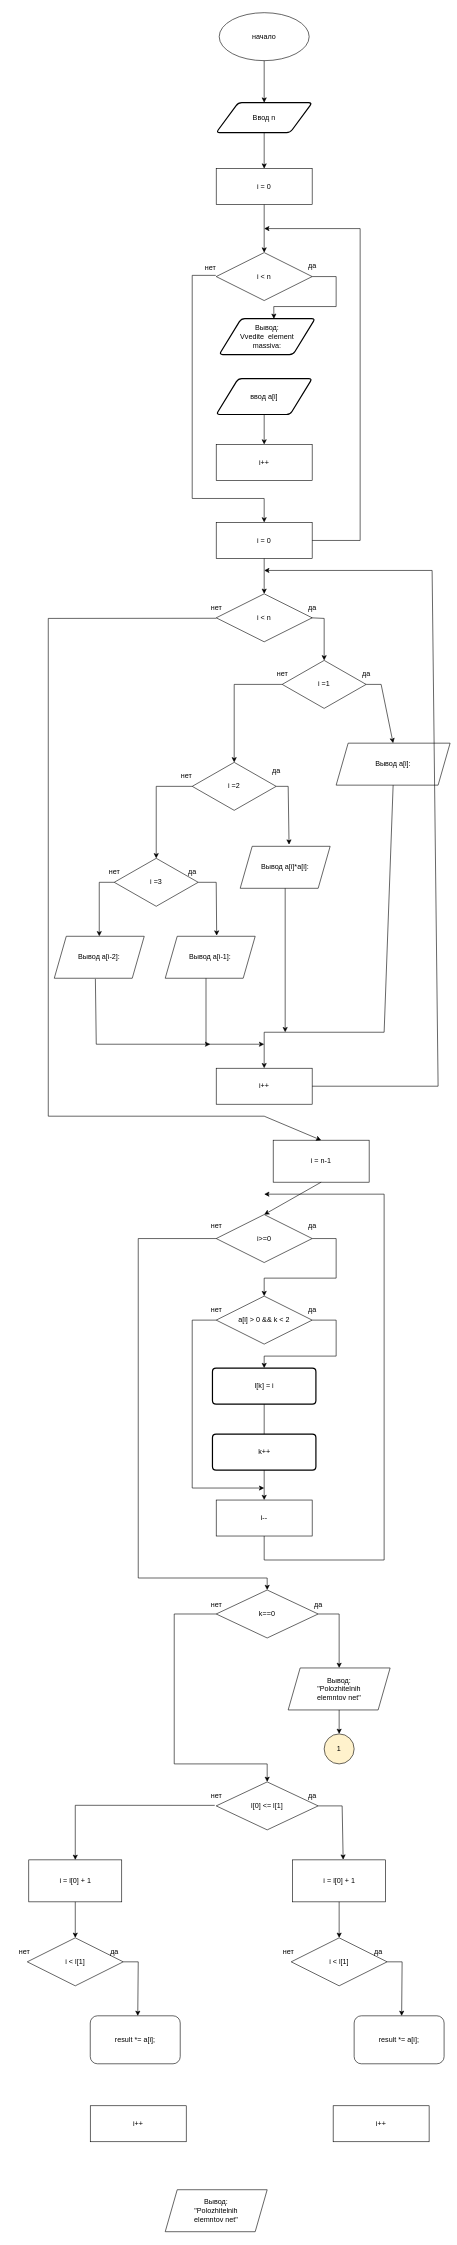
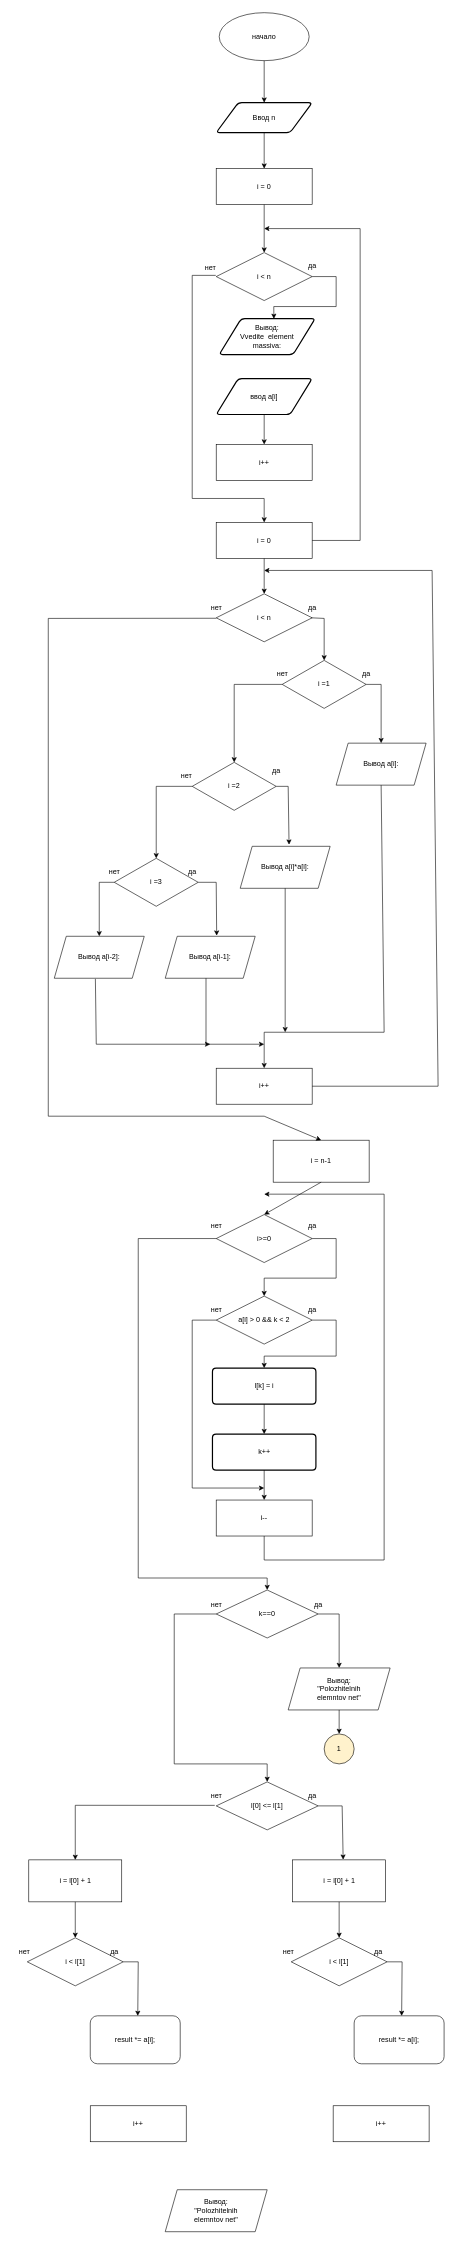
(393, 764) -> (381, 764)
(264, 1430) -> (264, 1428)
